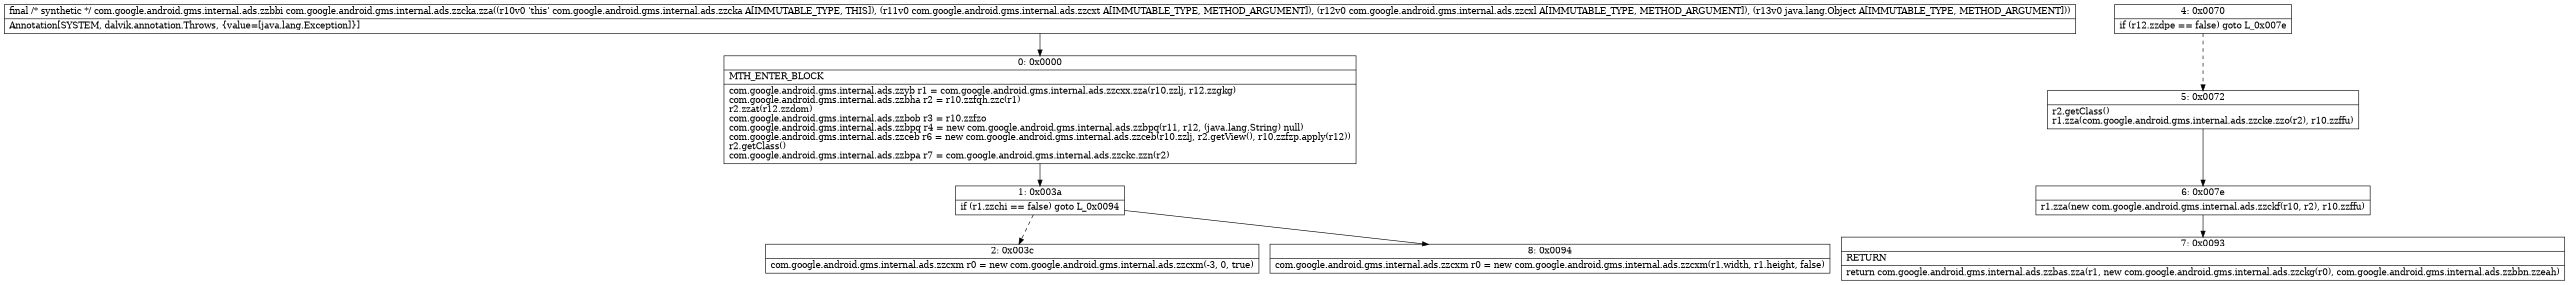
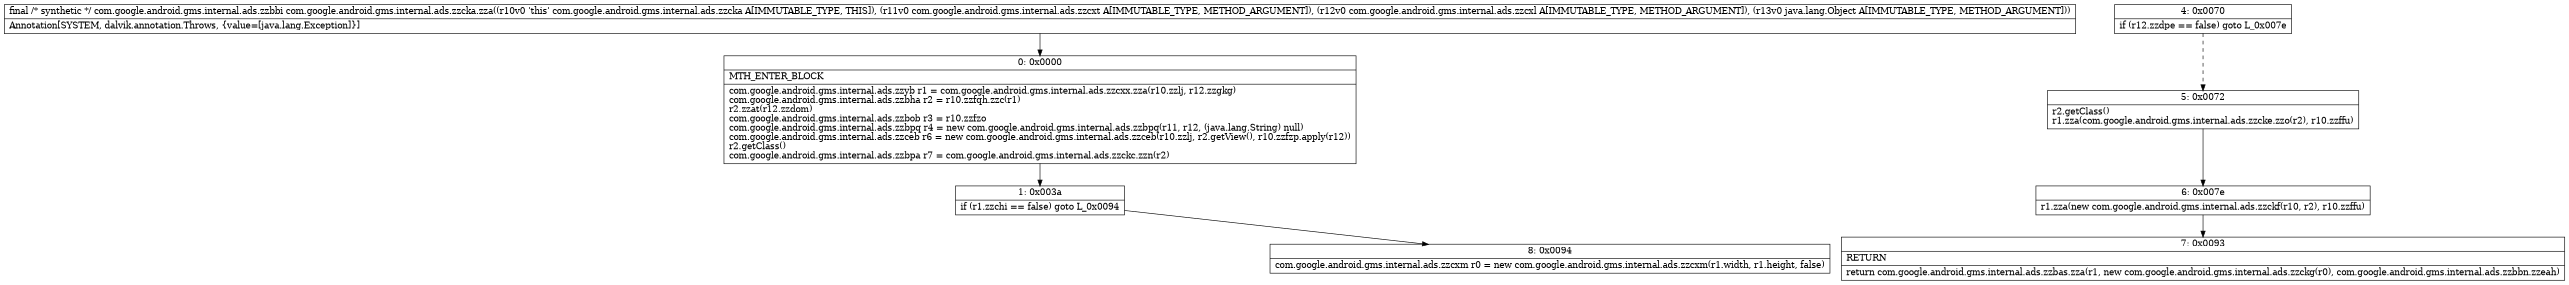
(1012, 259) -> none
